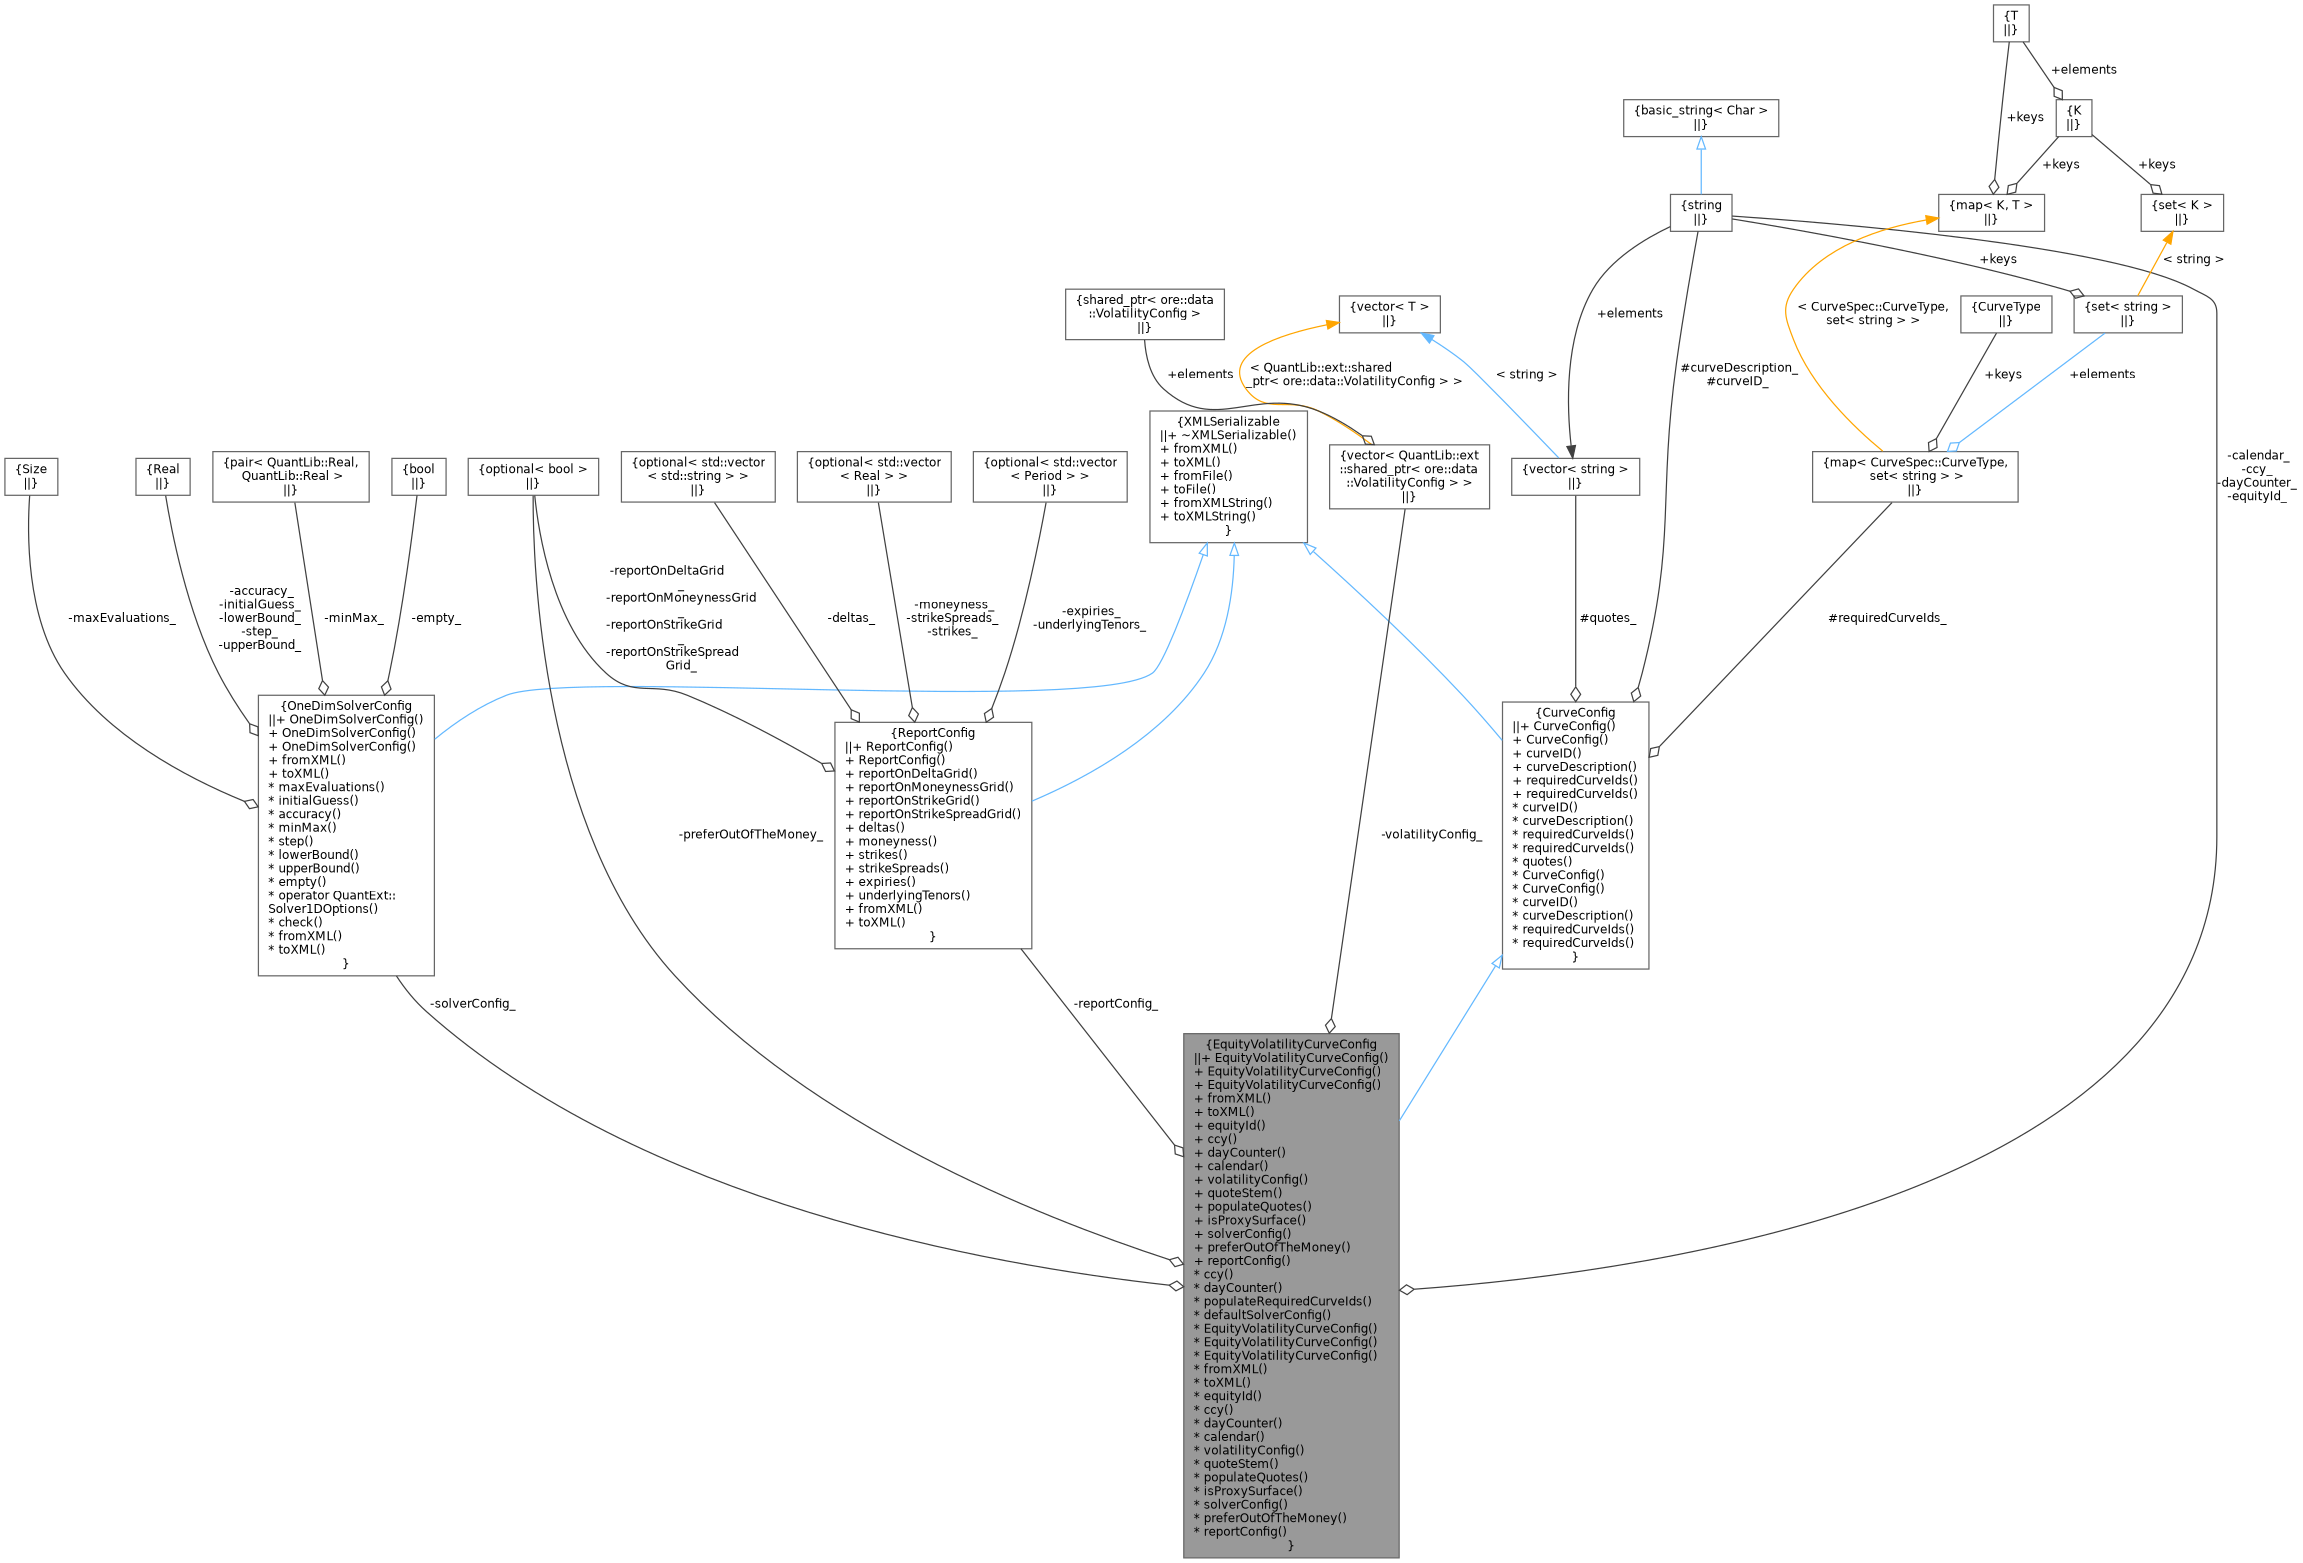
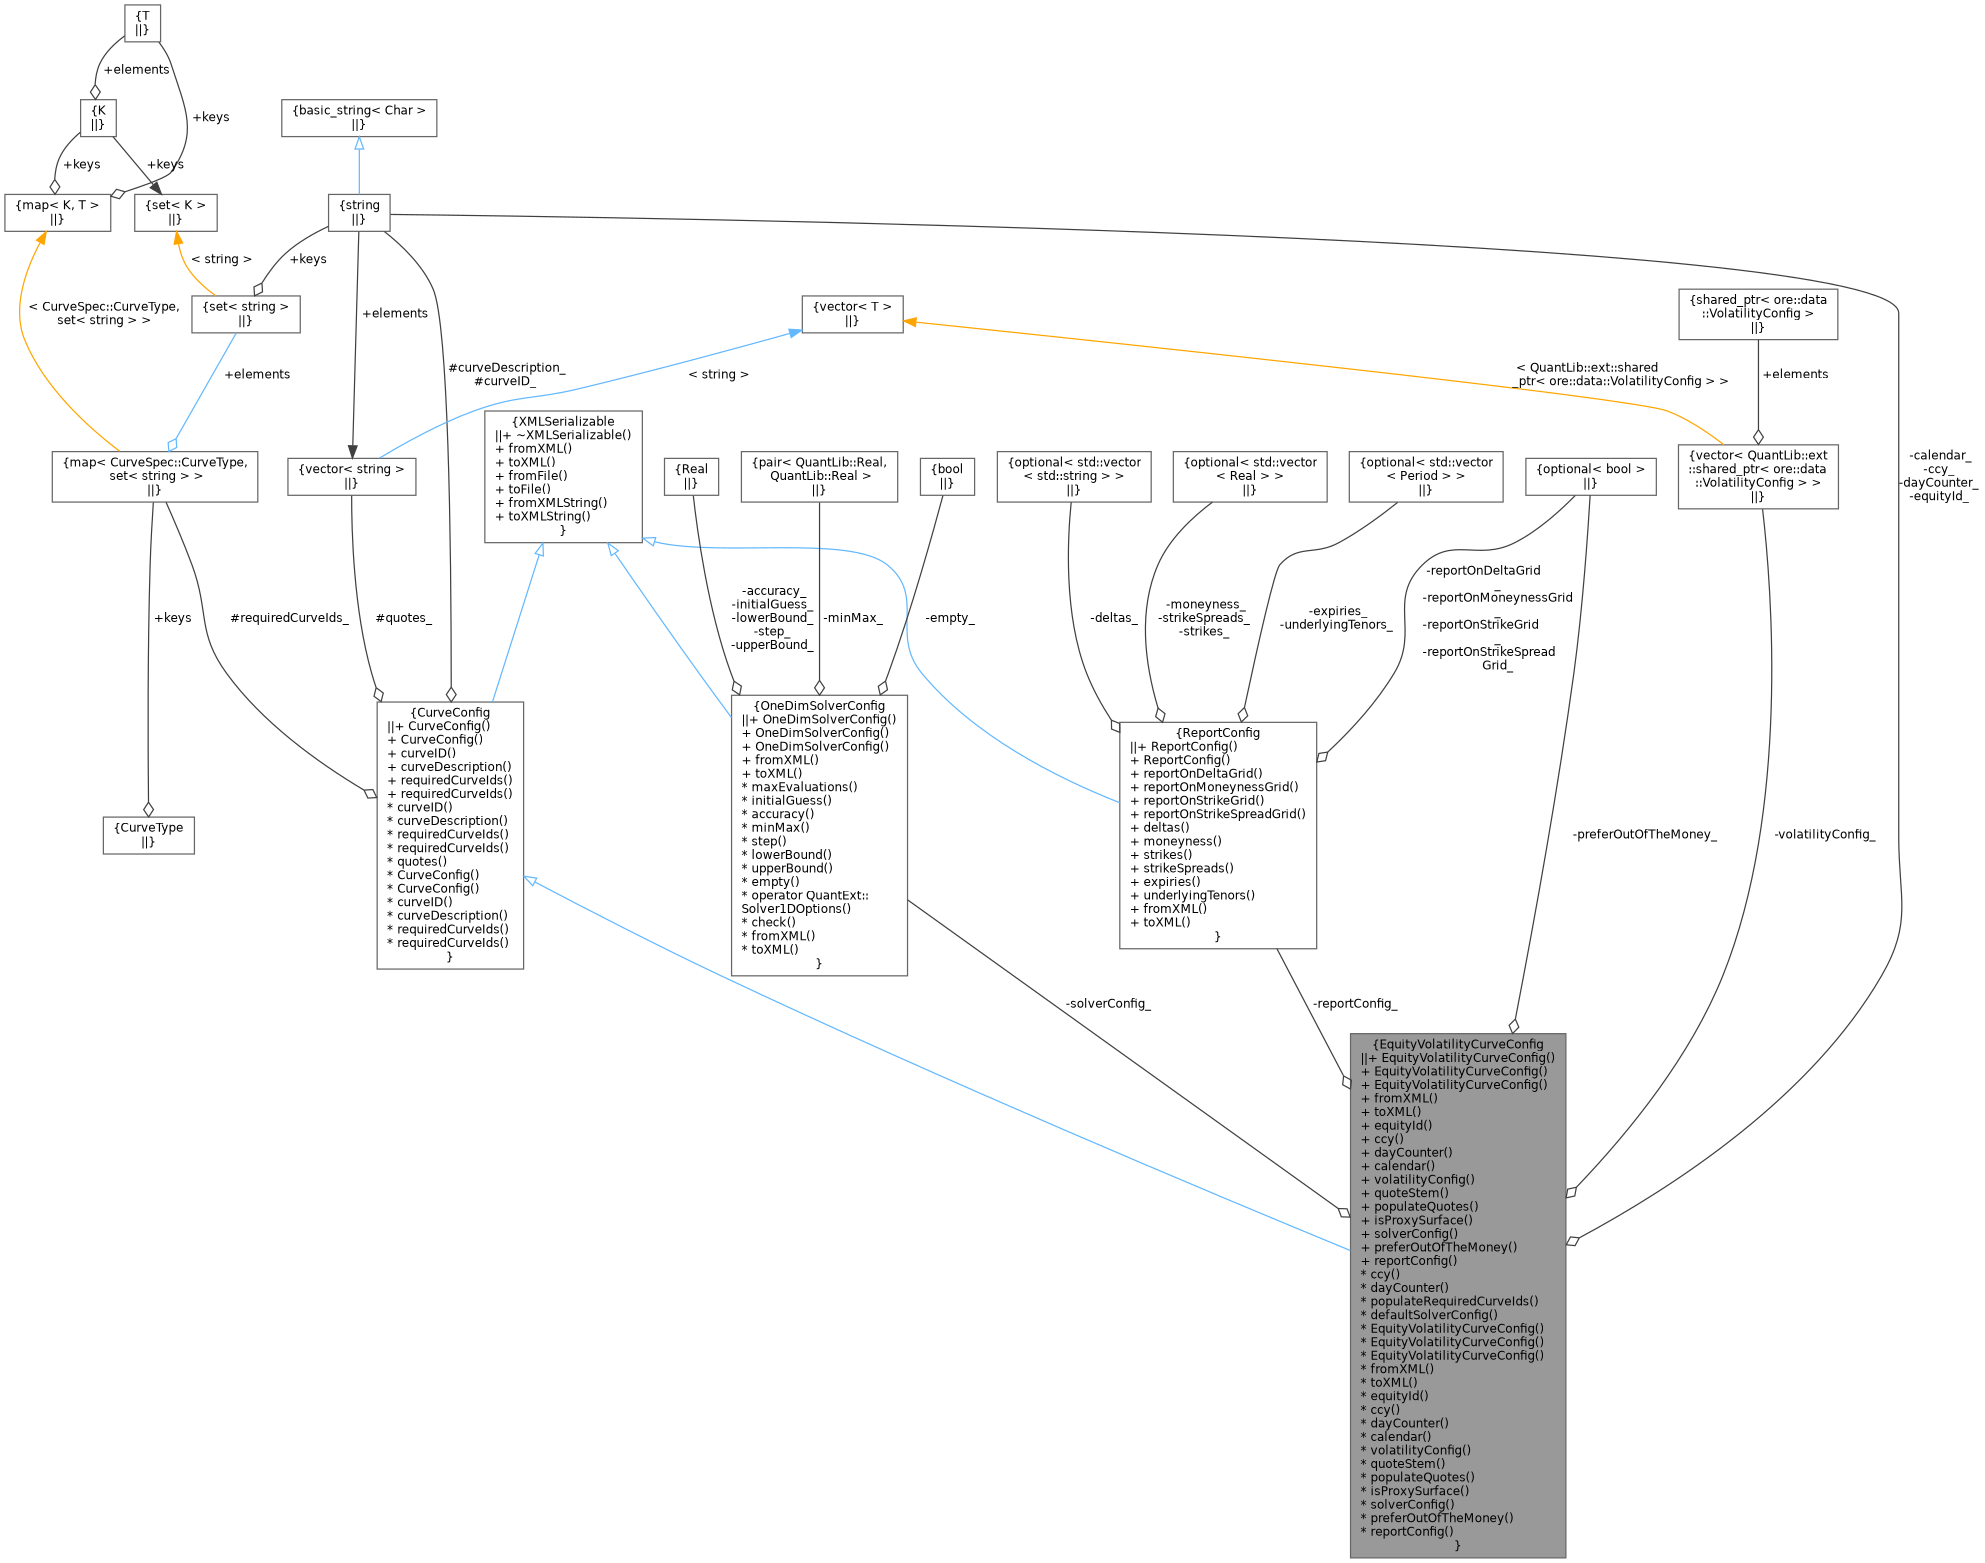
(2121, 159) -> (133, 161)
(1967, 386) -> (148, 652)
(31, 477) -> none
